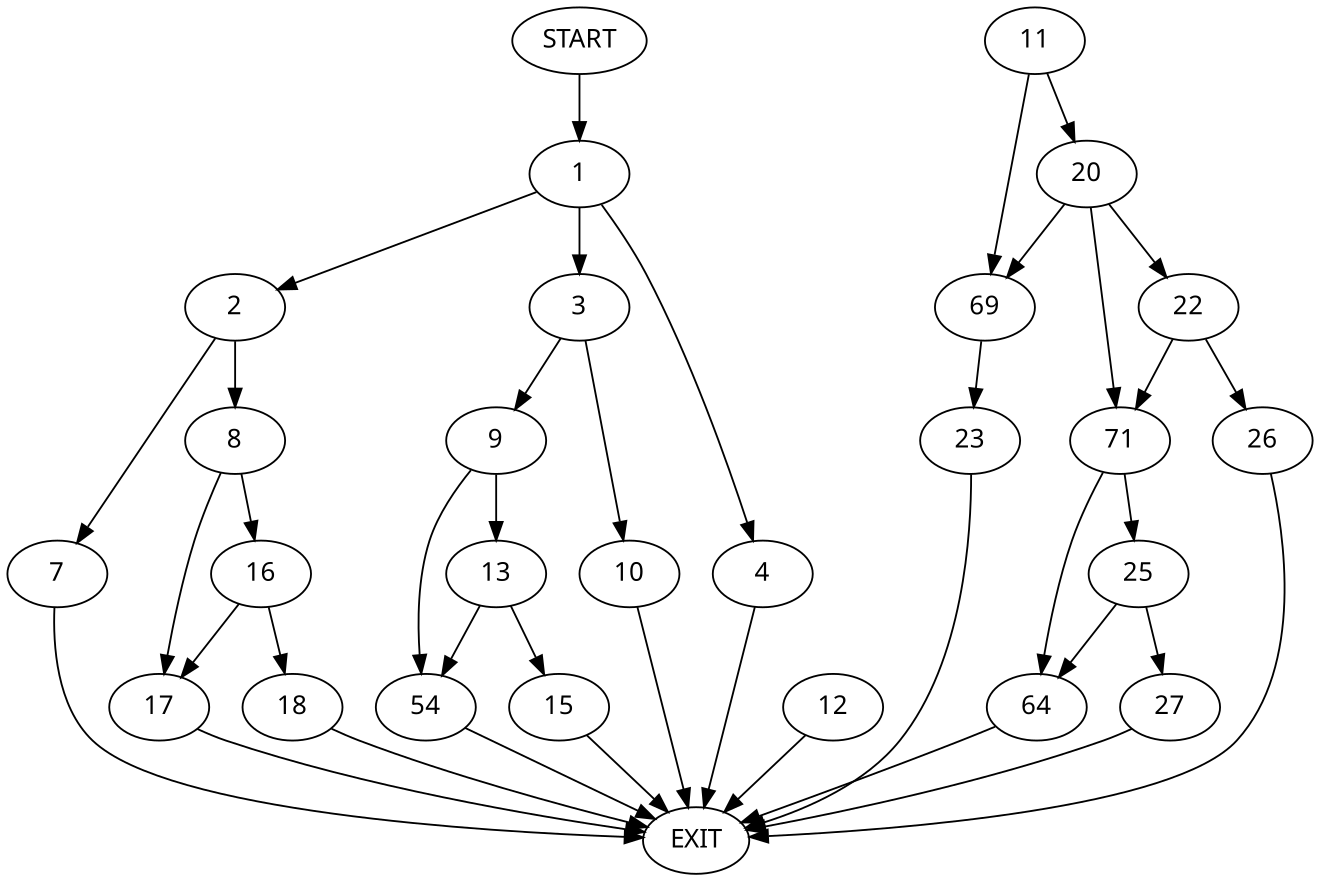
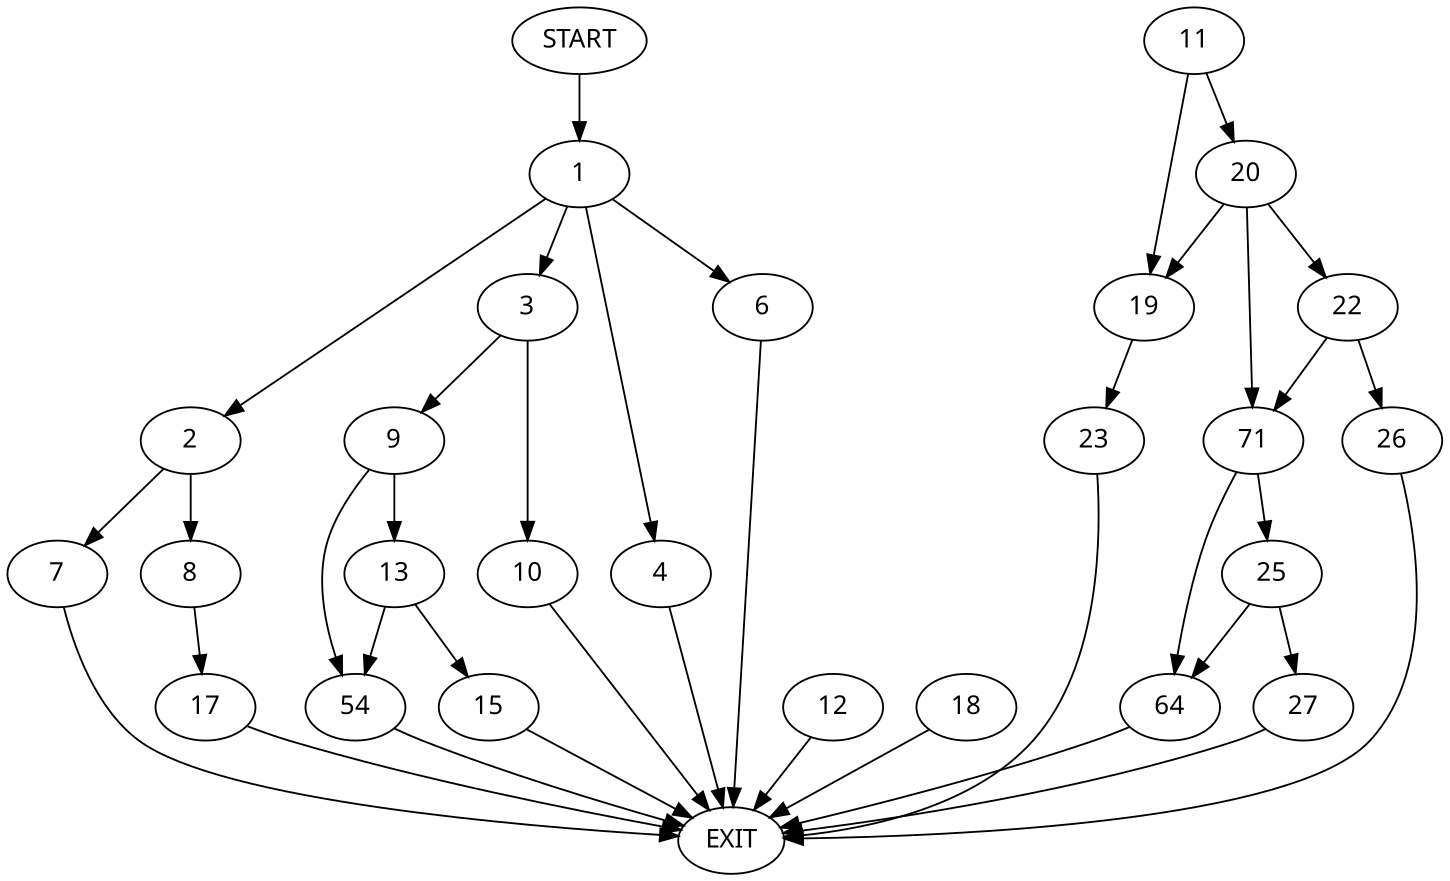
none -> (763, 307)
(985, 307) -> (1144, 307)
(261, 574) -> none
